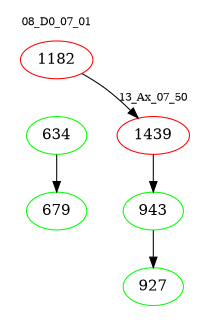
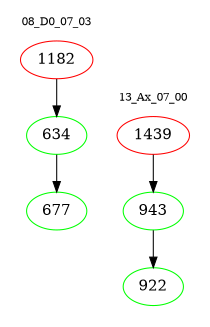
(57, 23) -> (57, 23)
(116, 97) -> (57, 92)
(153, 98) -> (153, 98)
(57, 211) -> (57, 211)
(153, 287) -> (153, 287)
